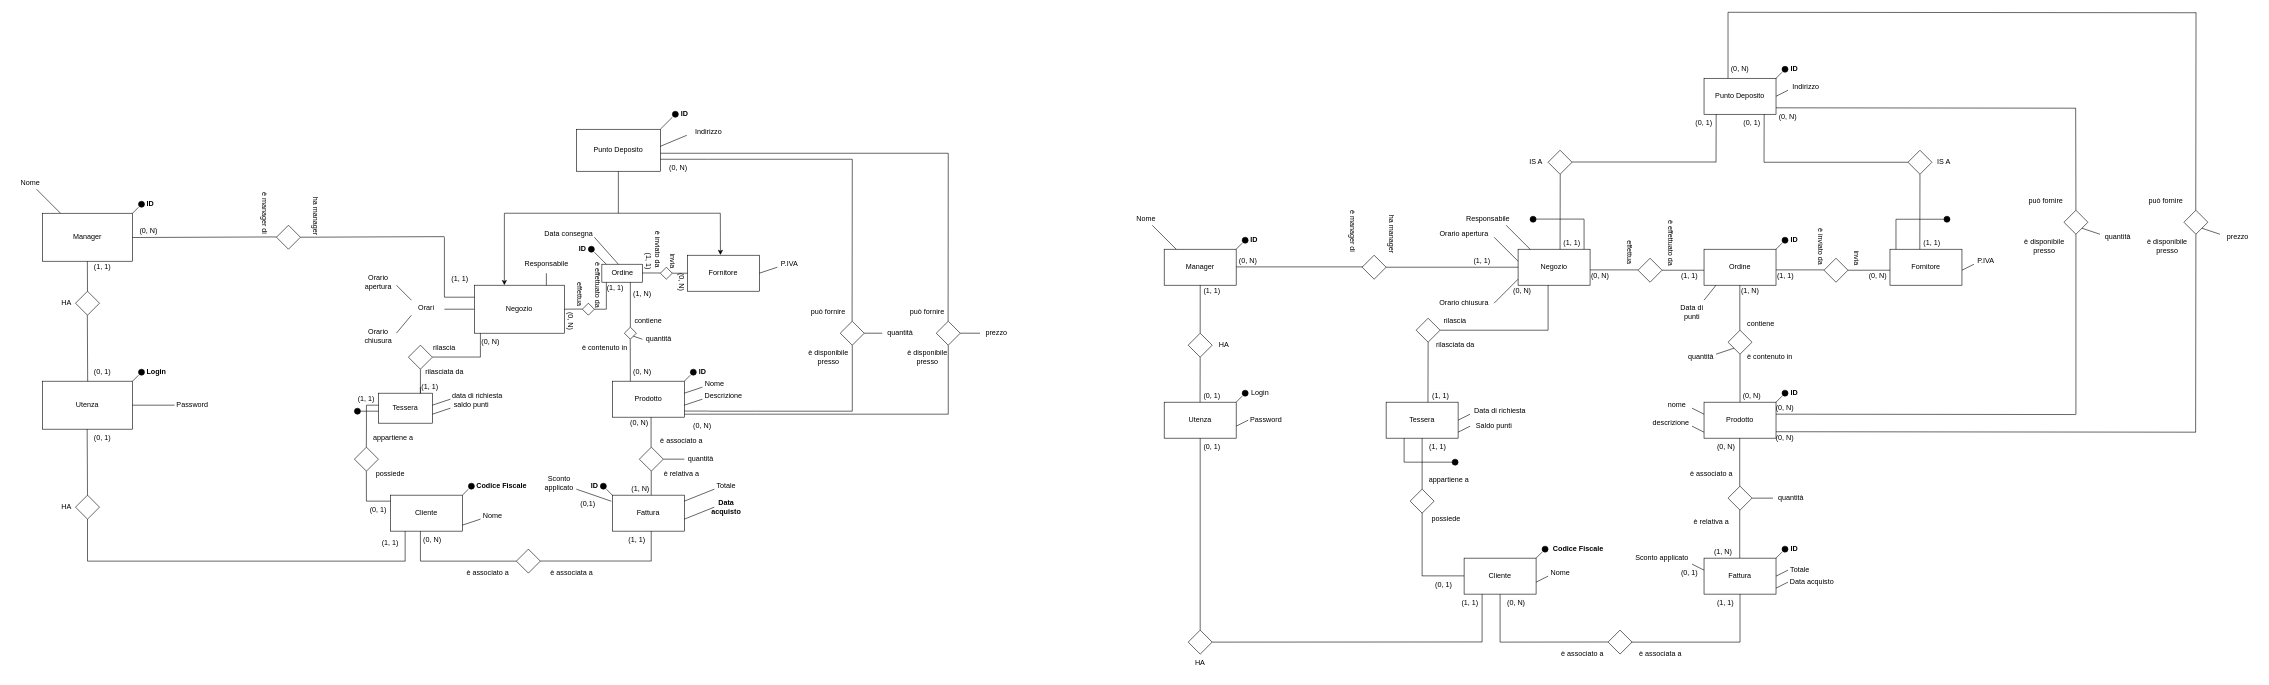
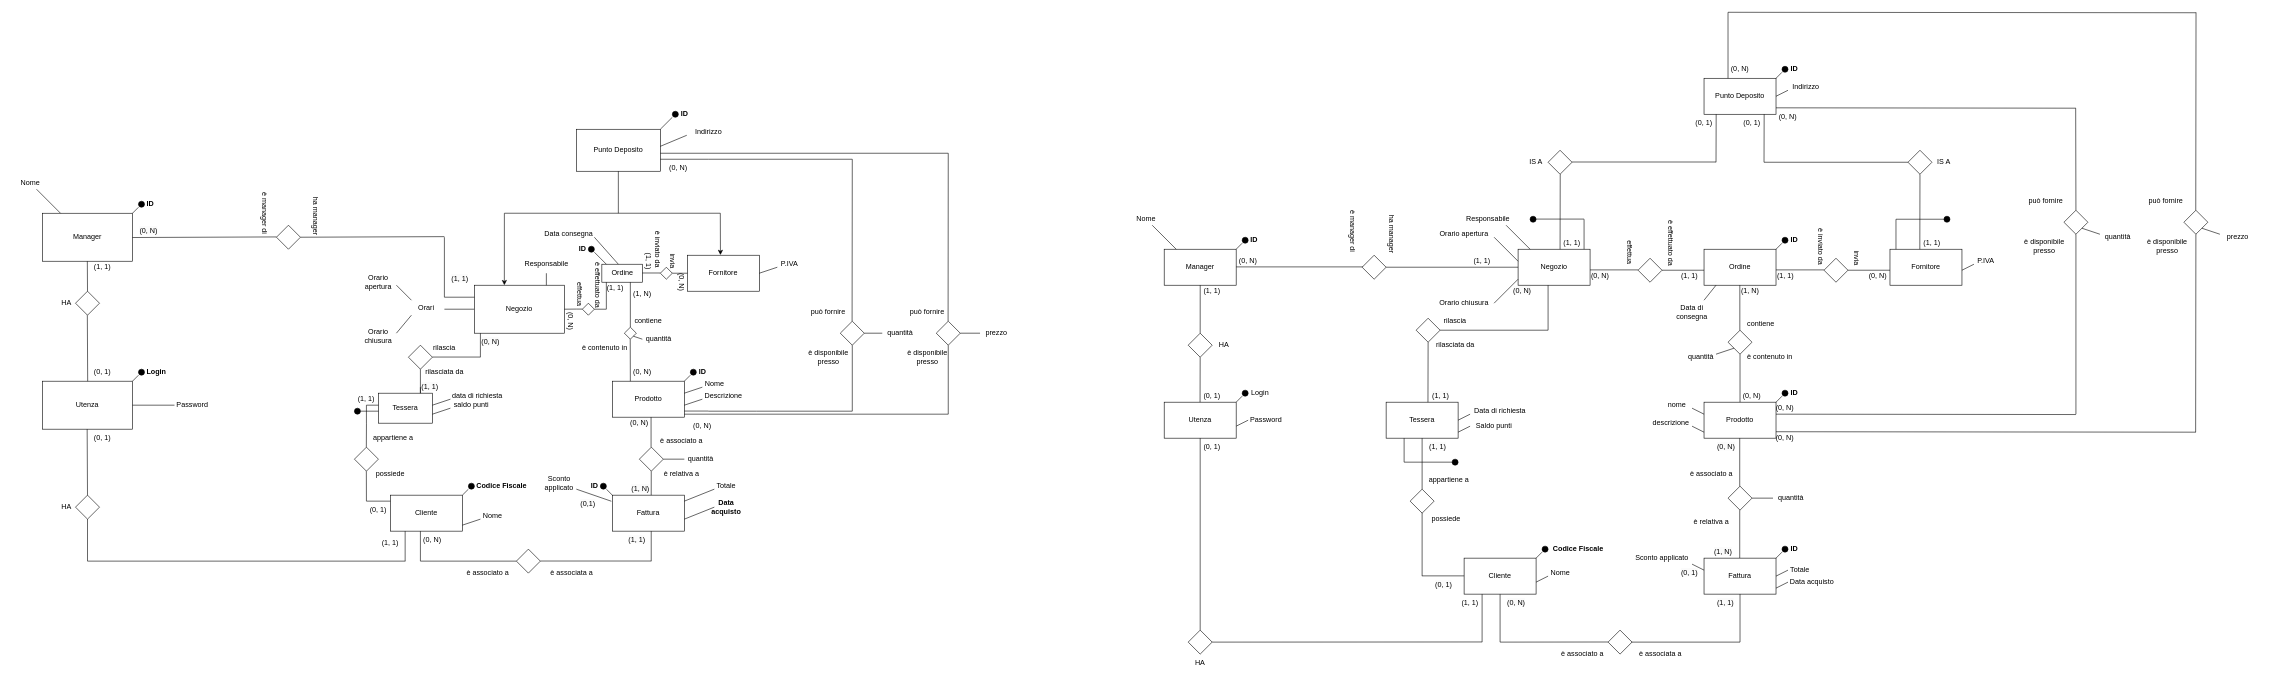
(1692, 312) -> (1692, 312)
